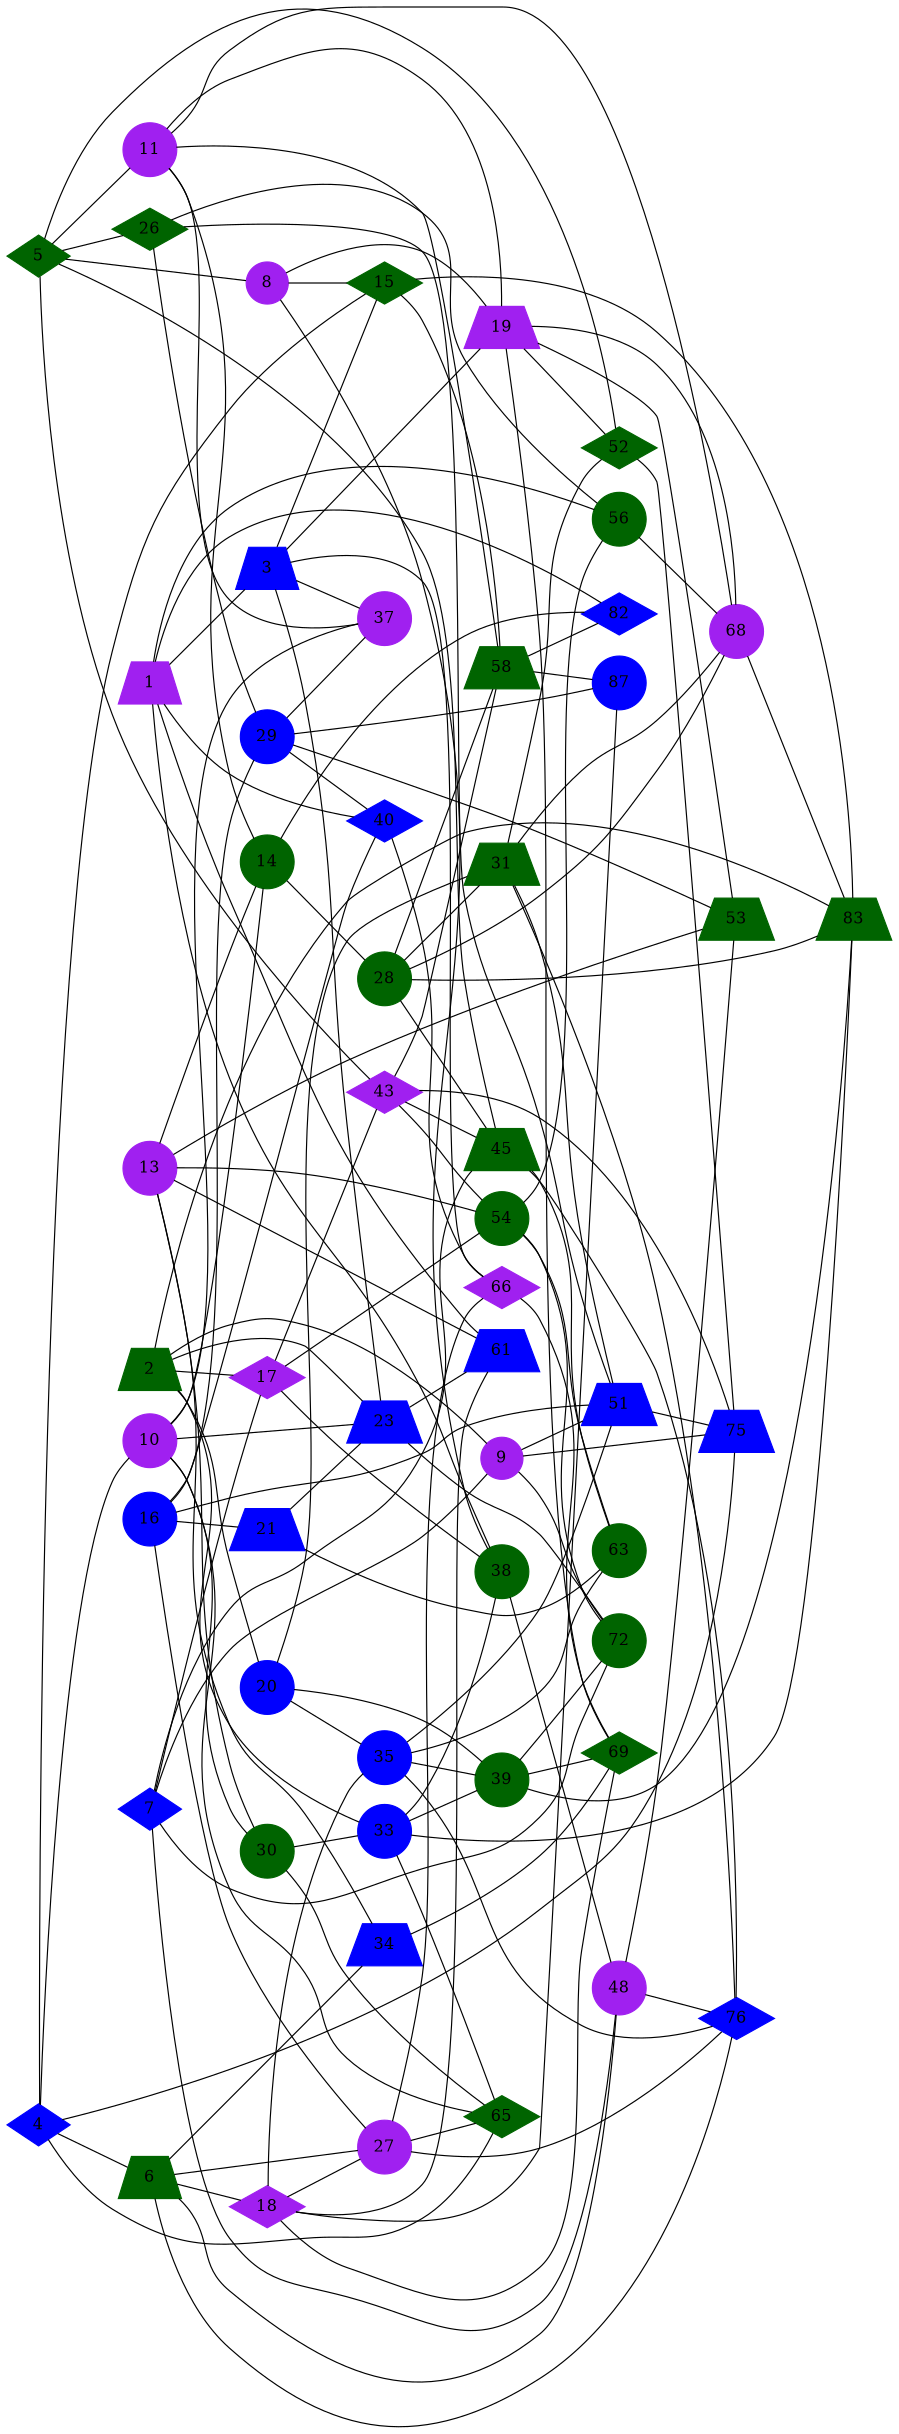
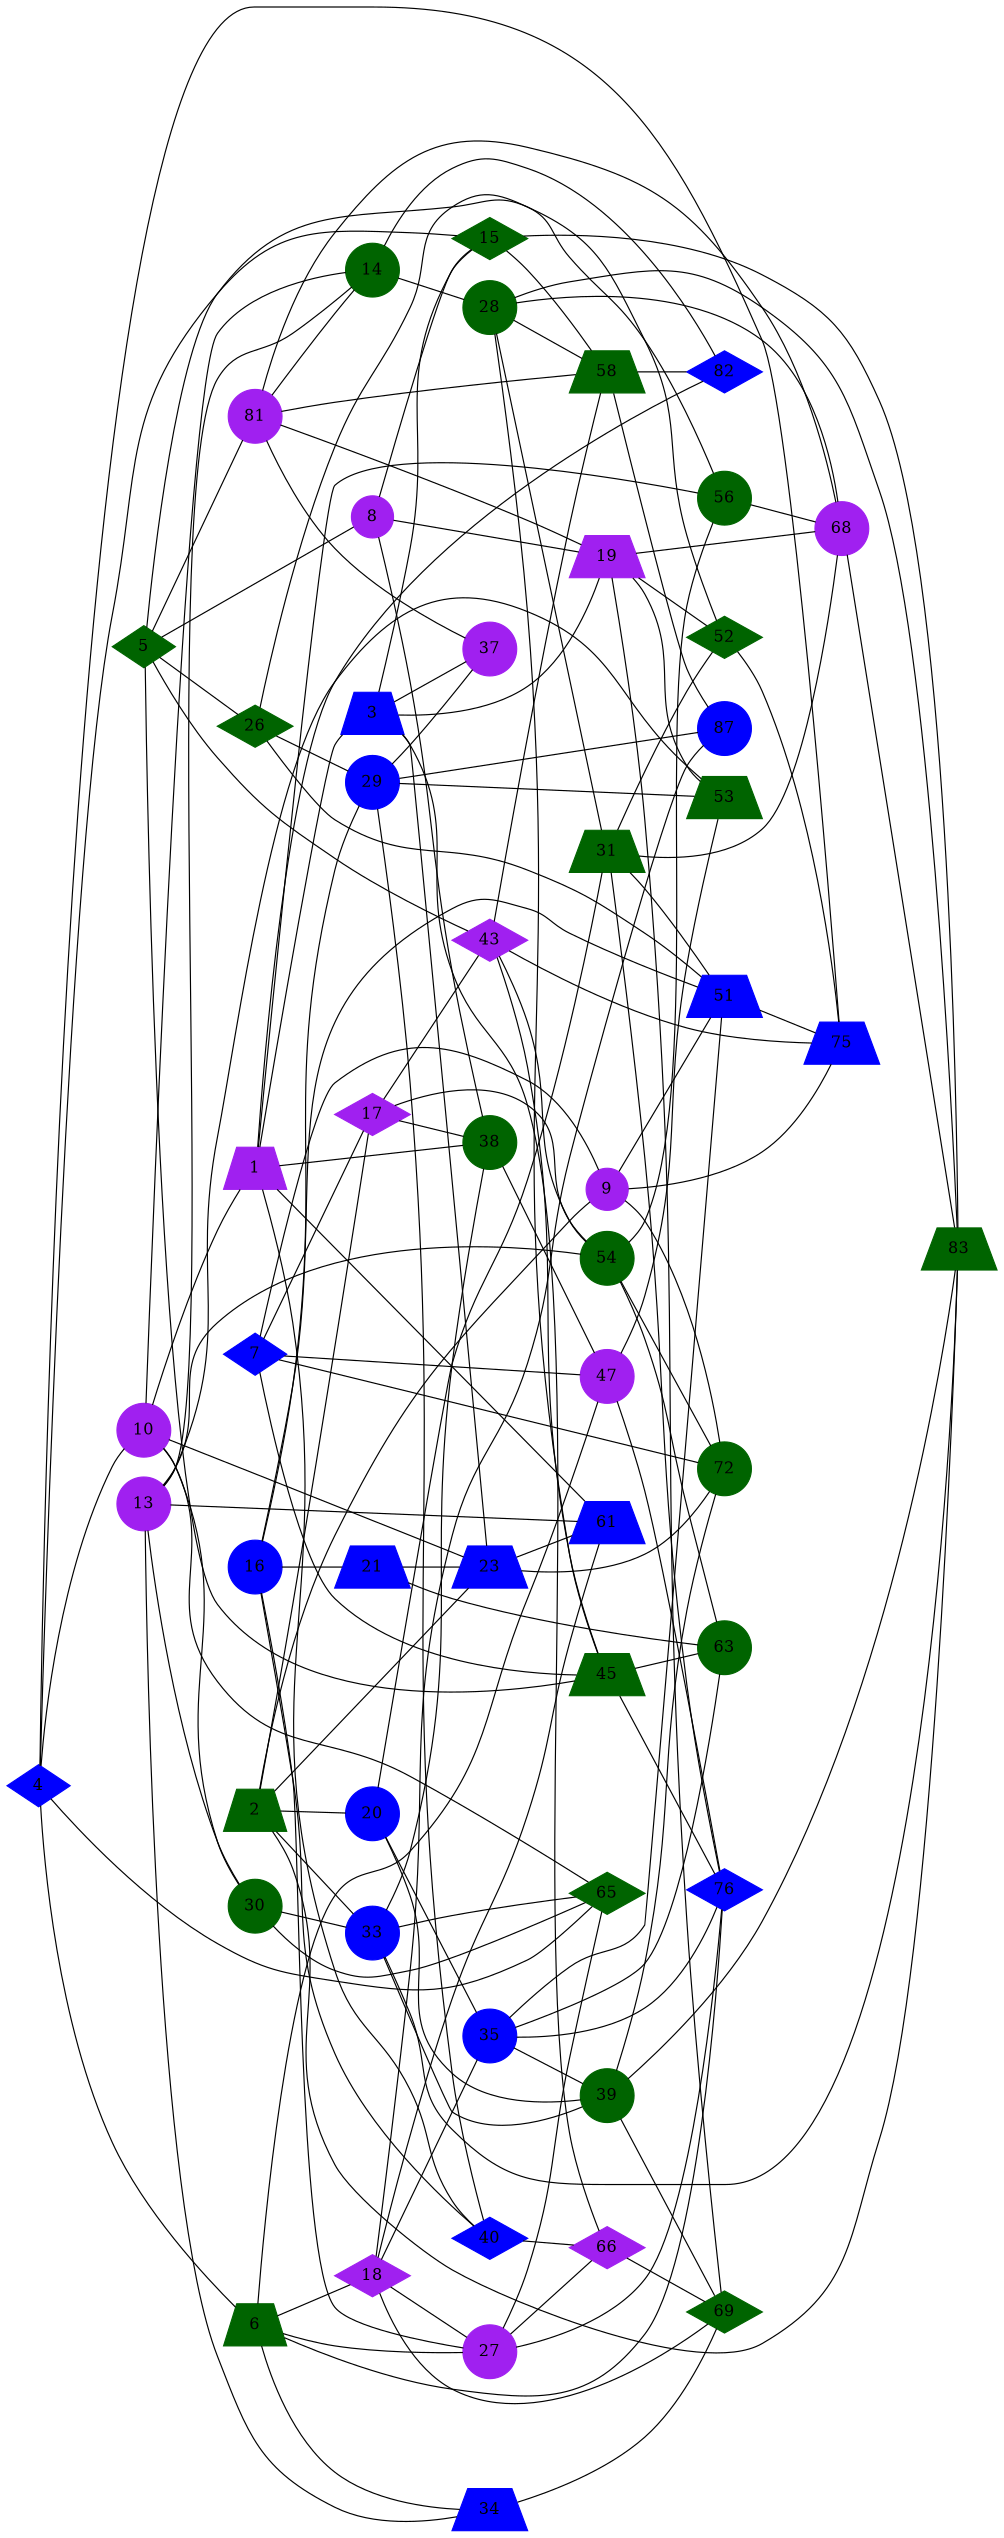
(150, 150) -> (255, 416)
(198, 1009) -> (182, 1317)
(619, 1988) -> (607, 1376)
